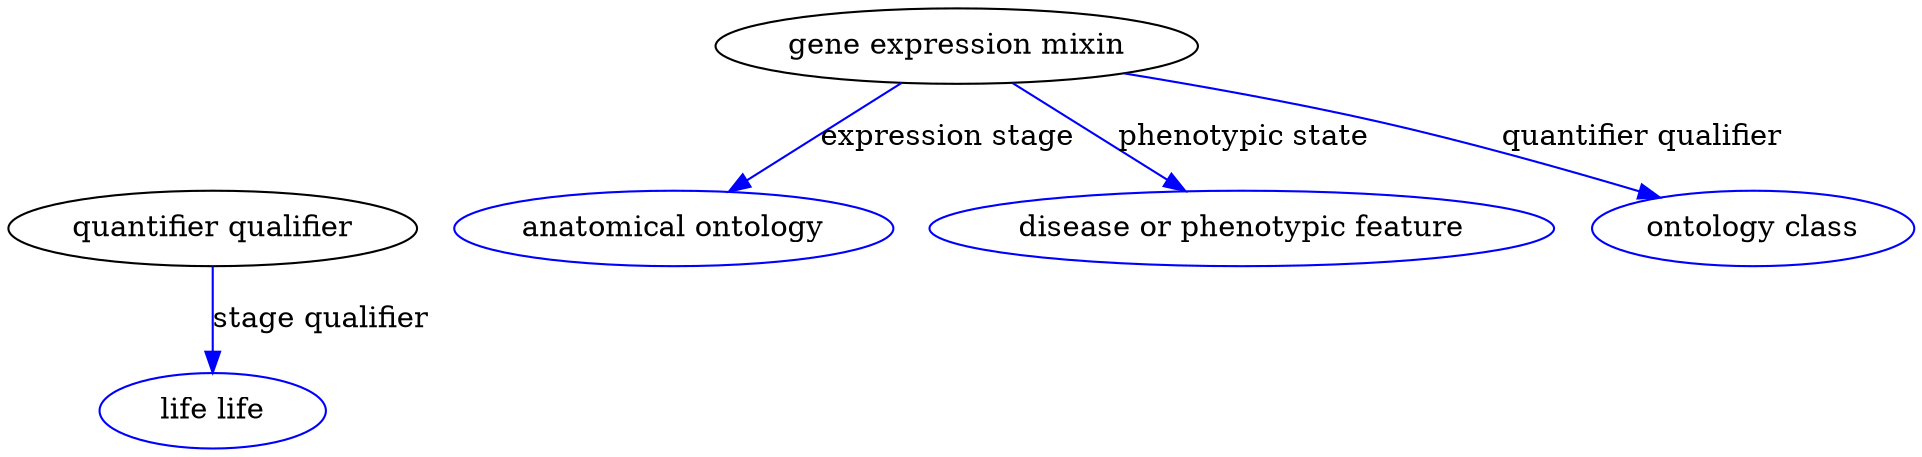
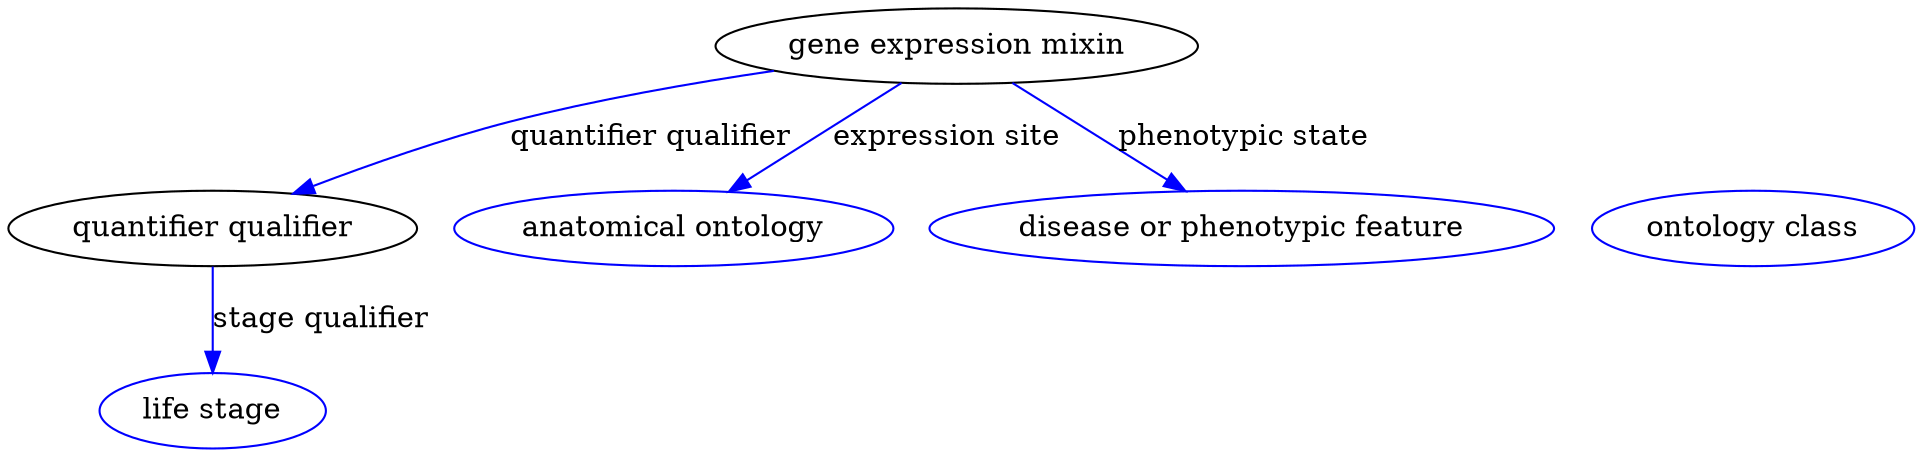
(1384, 123) -> (540, 114)
(947, 137) -> (947, 137)
(213, 411) -> (213, 411)
